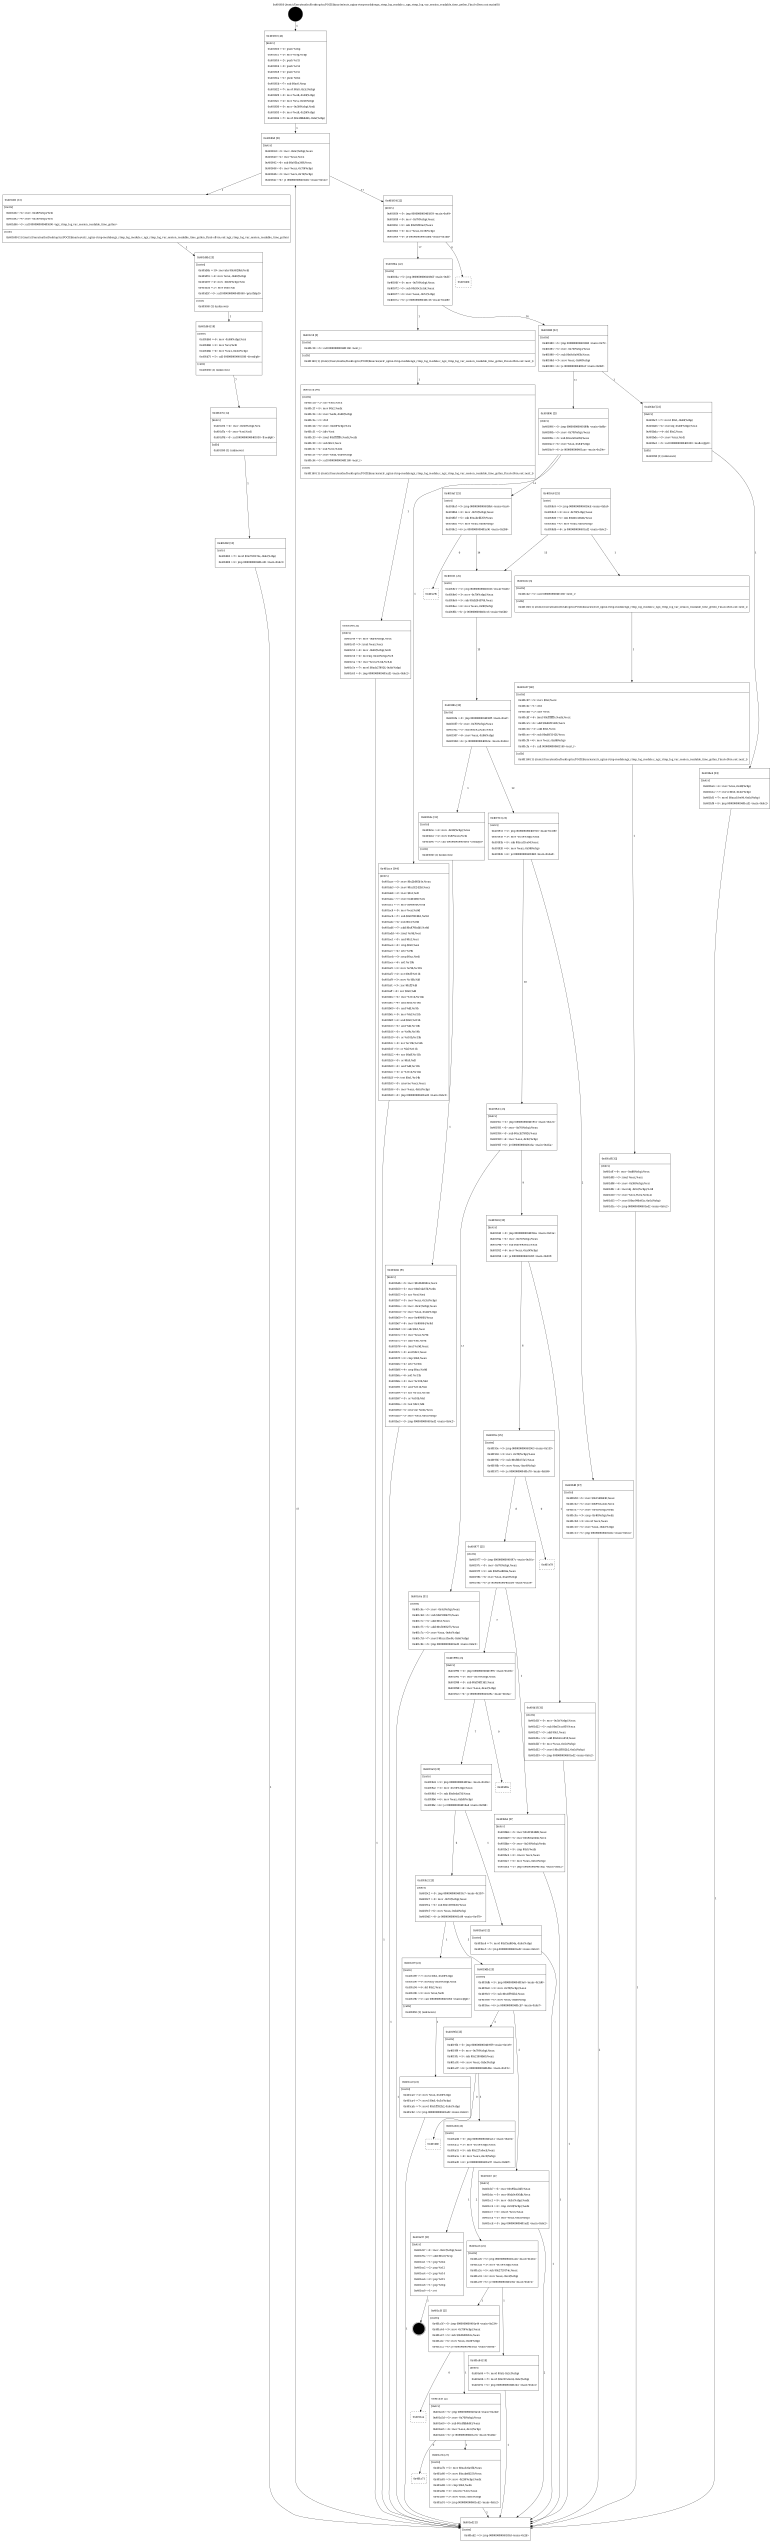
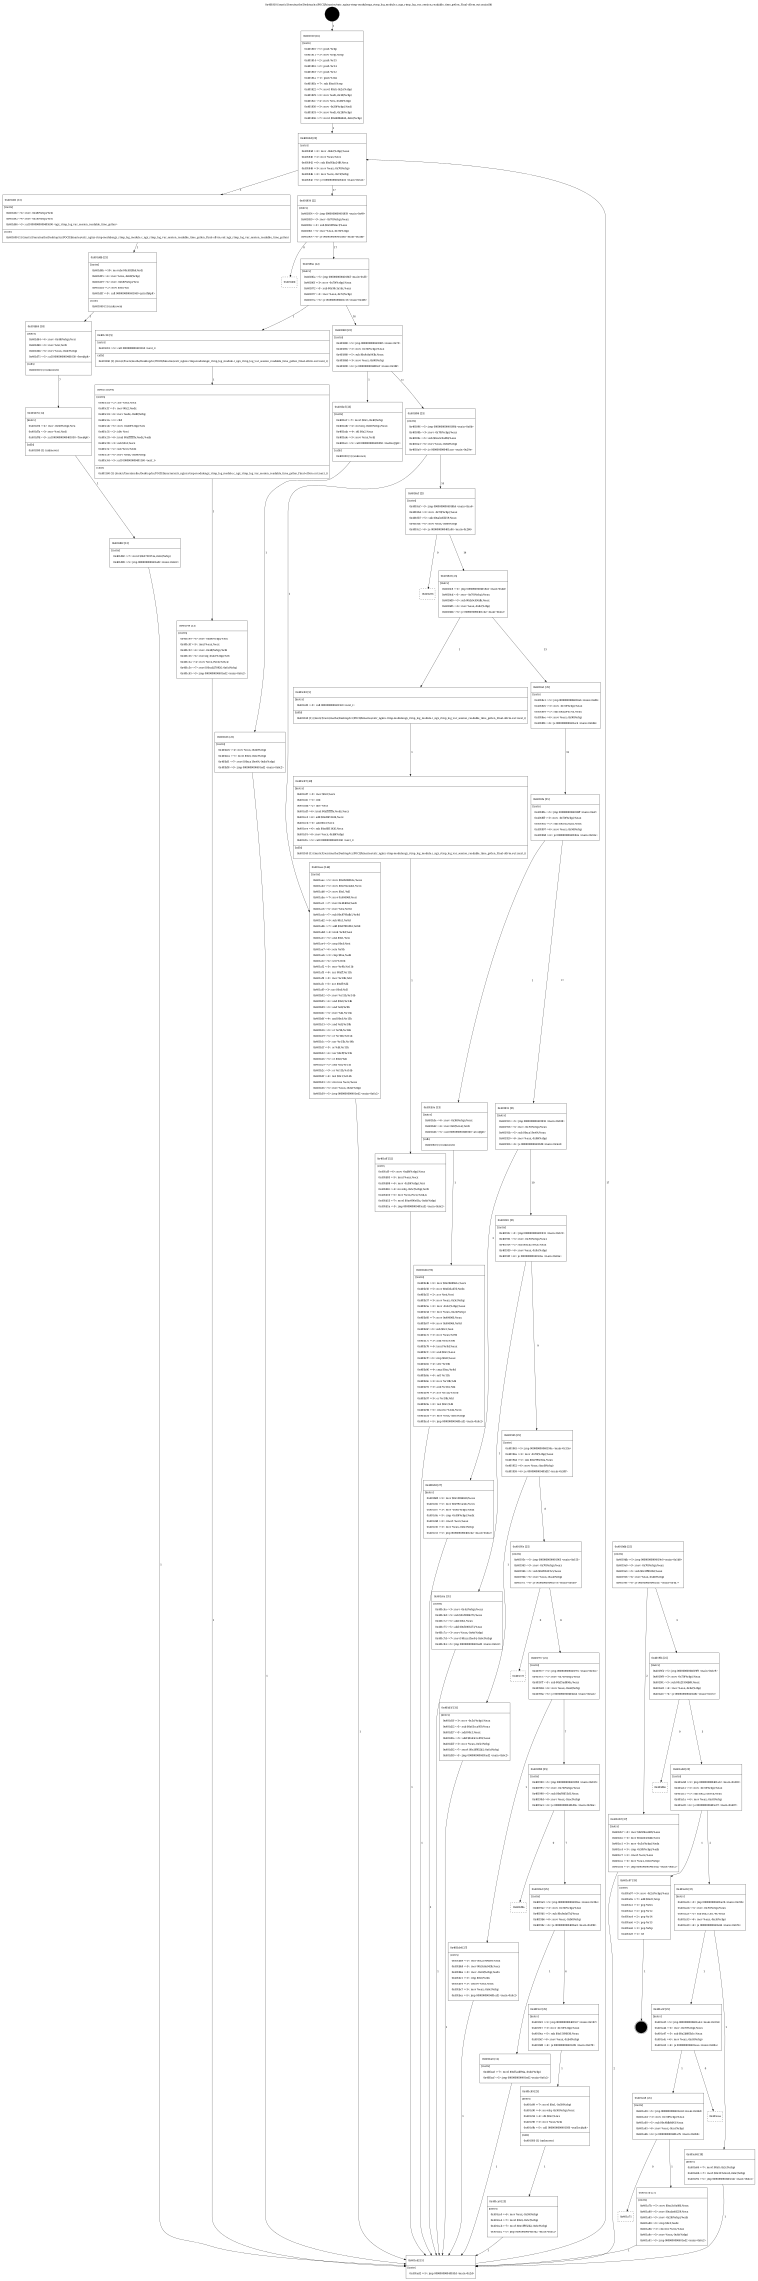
(477, 552) -> (456, 552)
(462, 1346) -> (499, 1454)
(462, 1947) -> none
